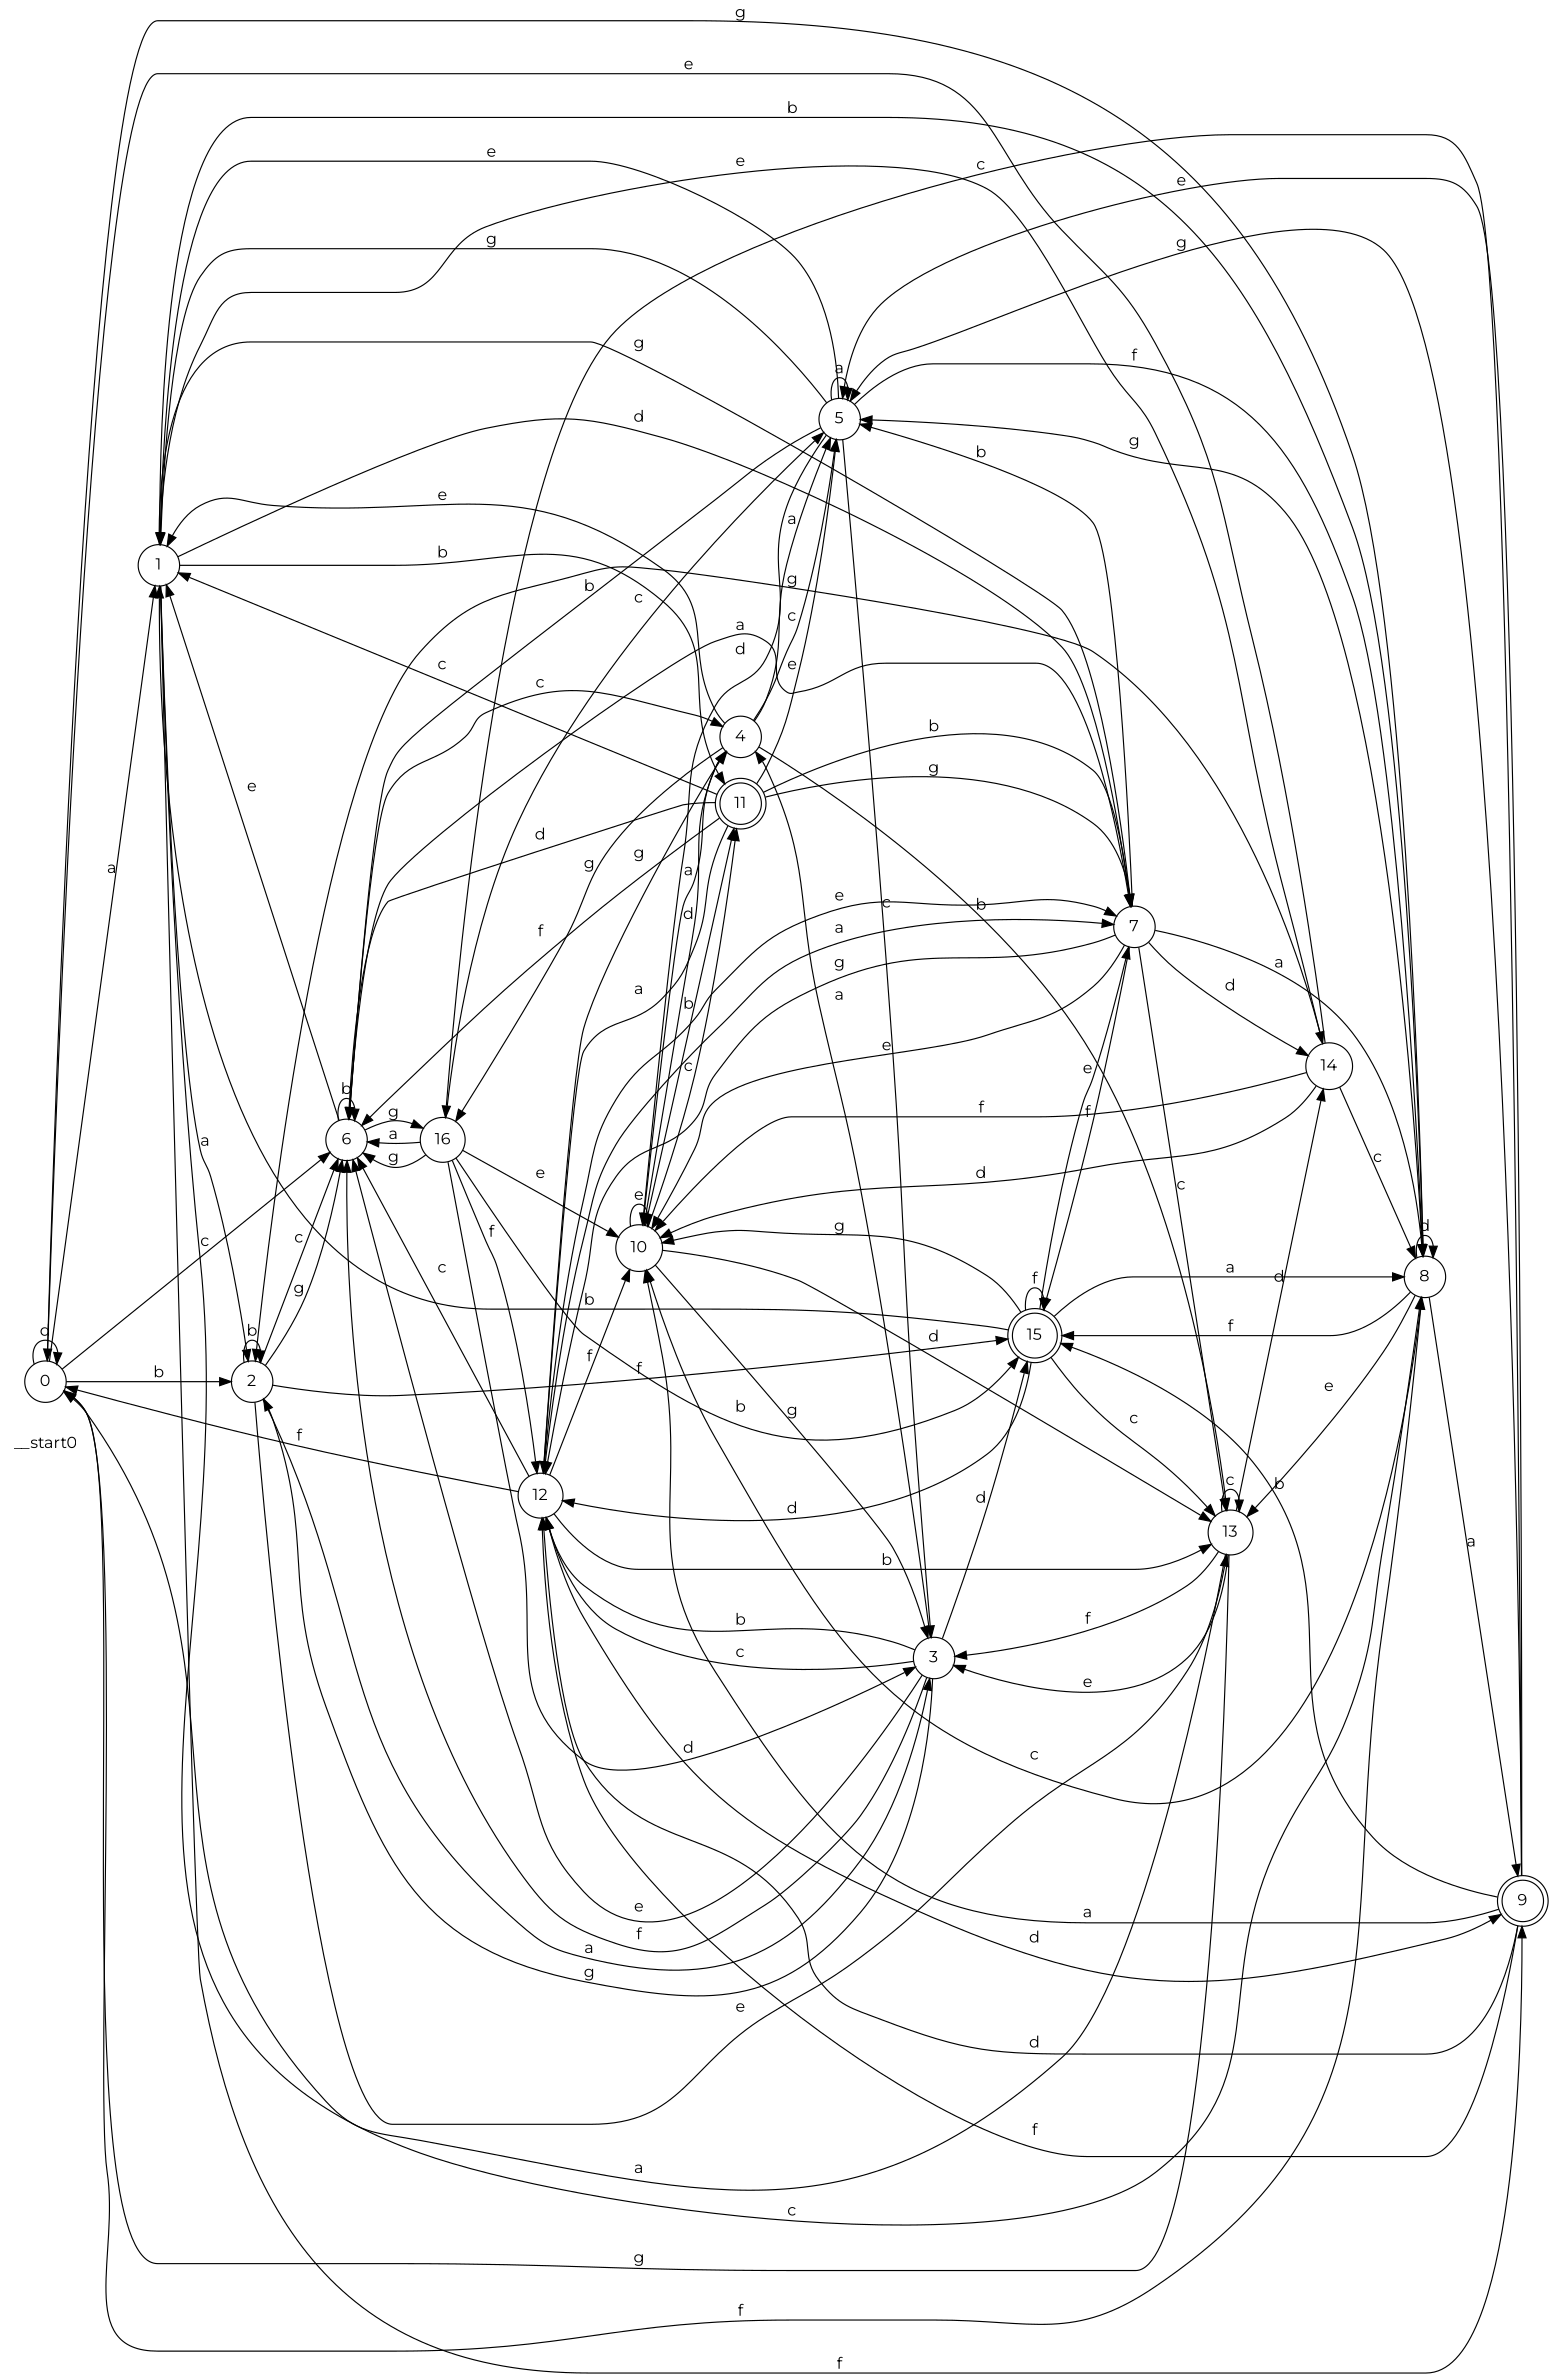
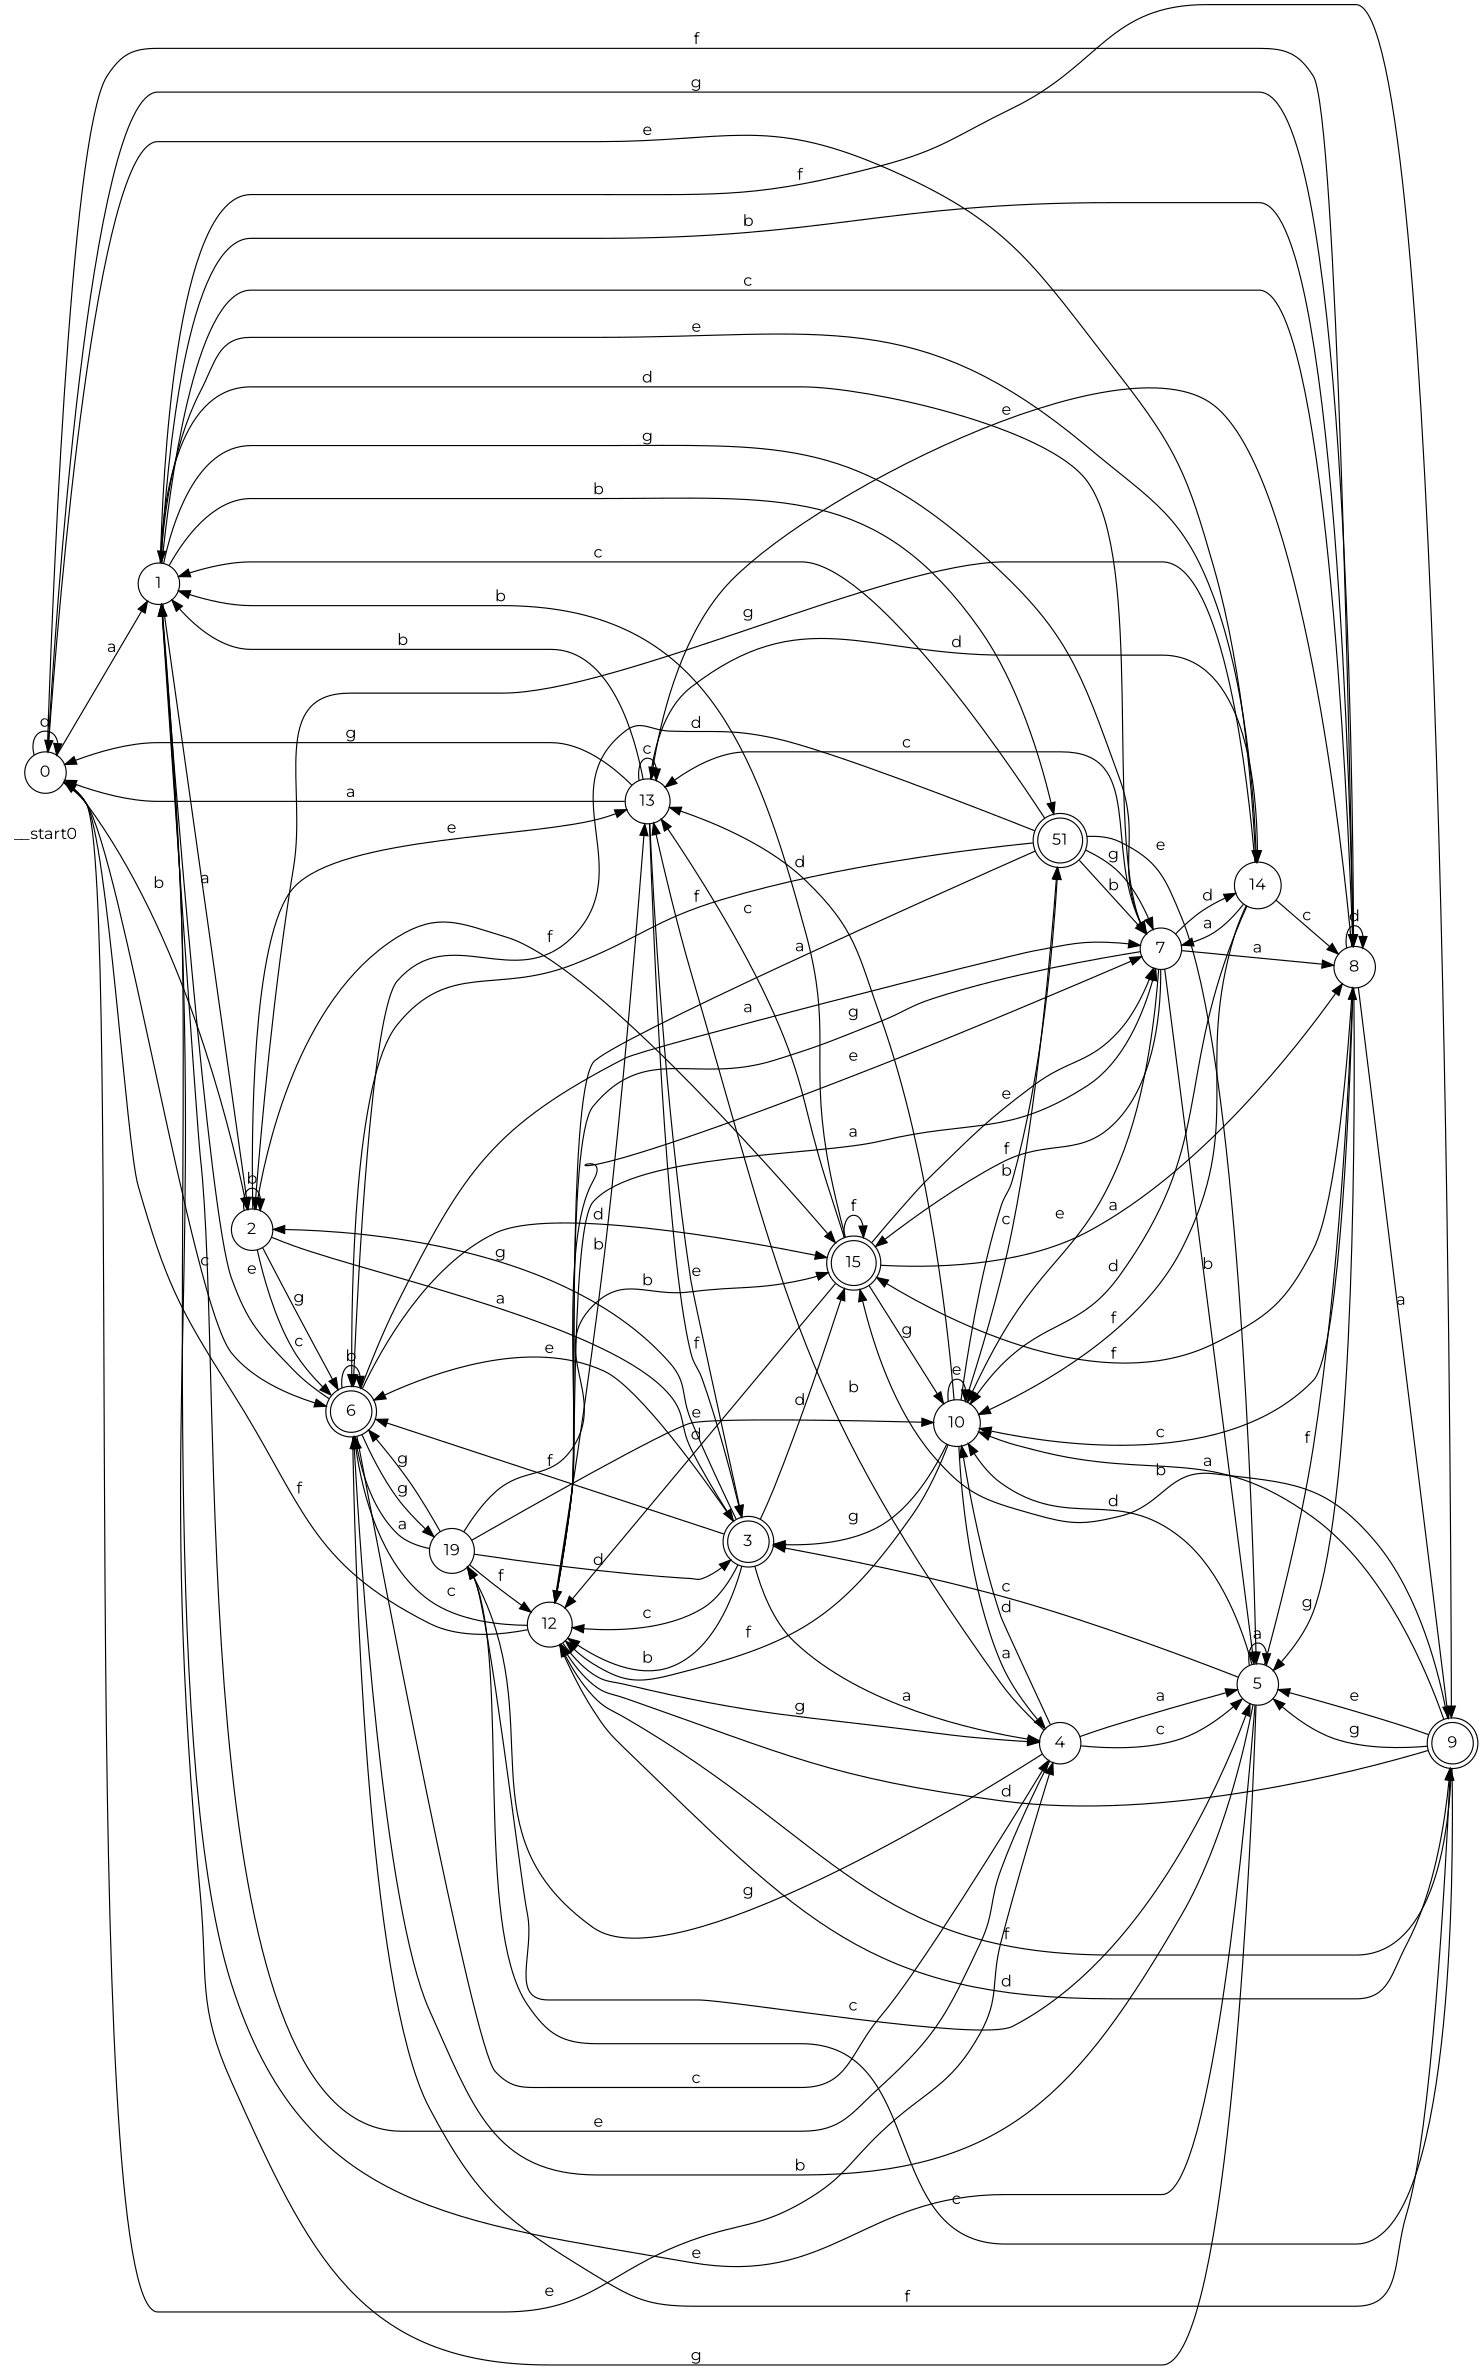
none -> (445, 649)
(741, 804) -> (1060, 841)
none -> (1221, 927)
(347, 1140) -> (351, 1412)
(443, 1140) -> (452, 1551)
none -> (552, 1223)
(589, 1373) -> (799, 1629)
(934, 1658) -> (748, 1542)
none -> (121, 2136)
none -> (789, 2306)
